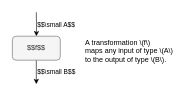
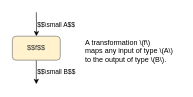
(36, 48) -> (36, 48)
